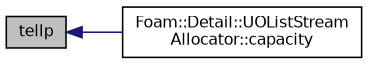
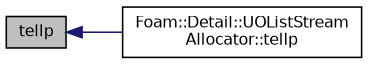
(242, 32) -> (242, 32)
